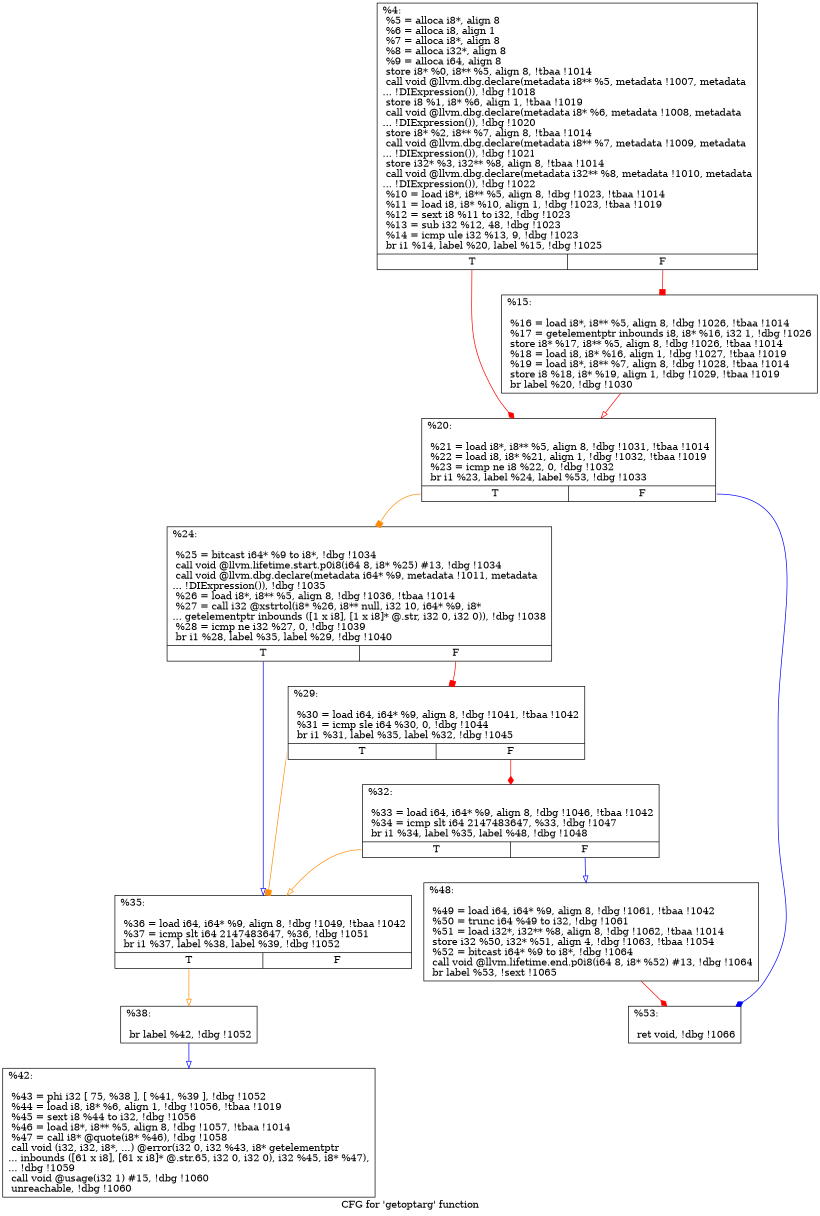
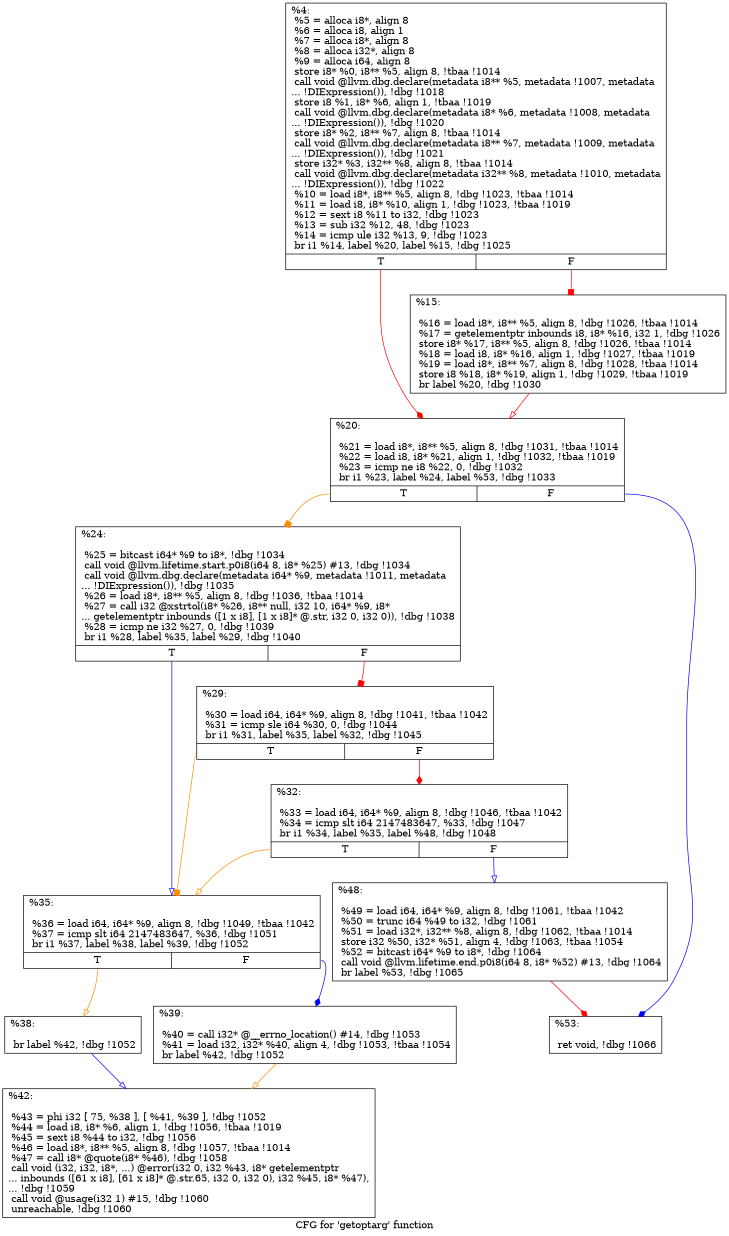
(493, 973) -> (401, 973)
none -> (305, 1035)
